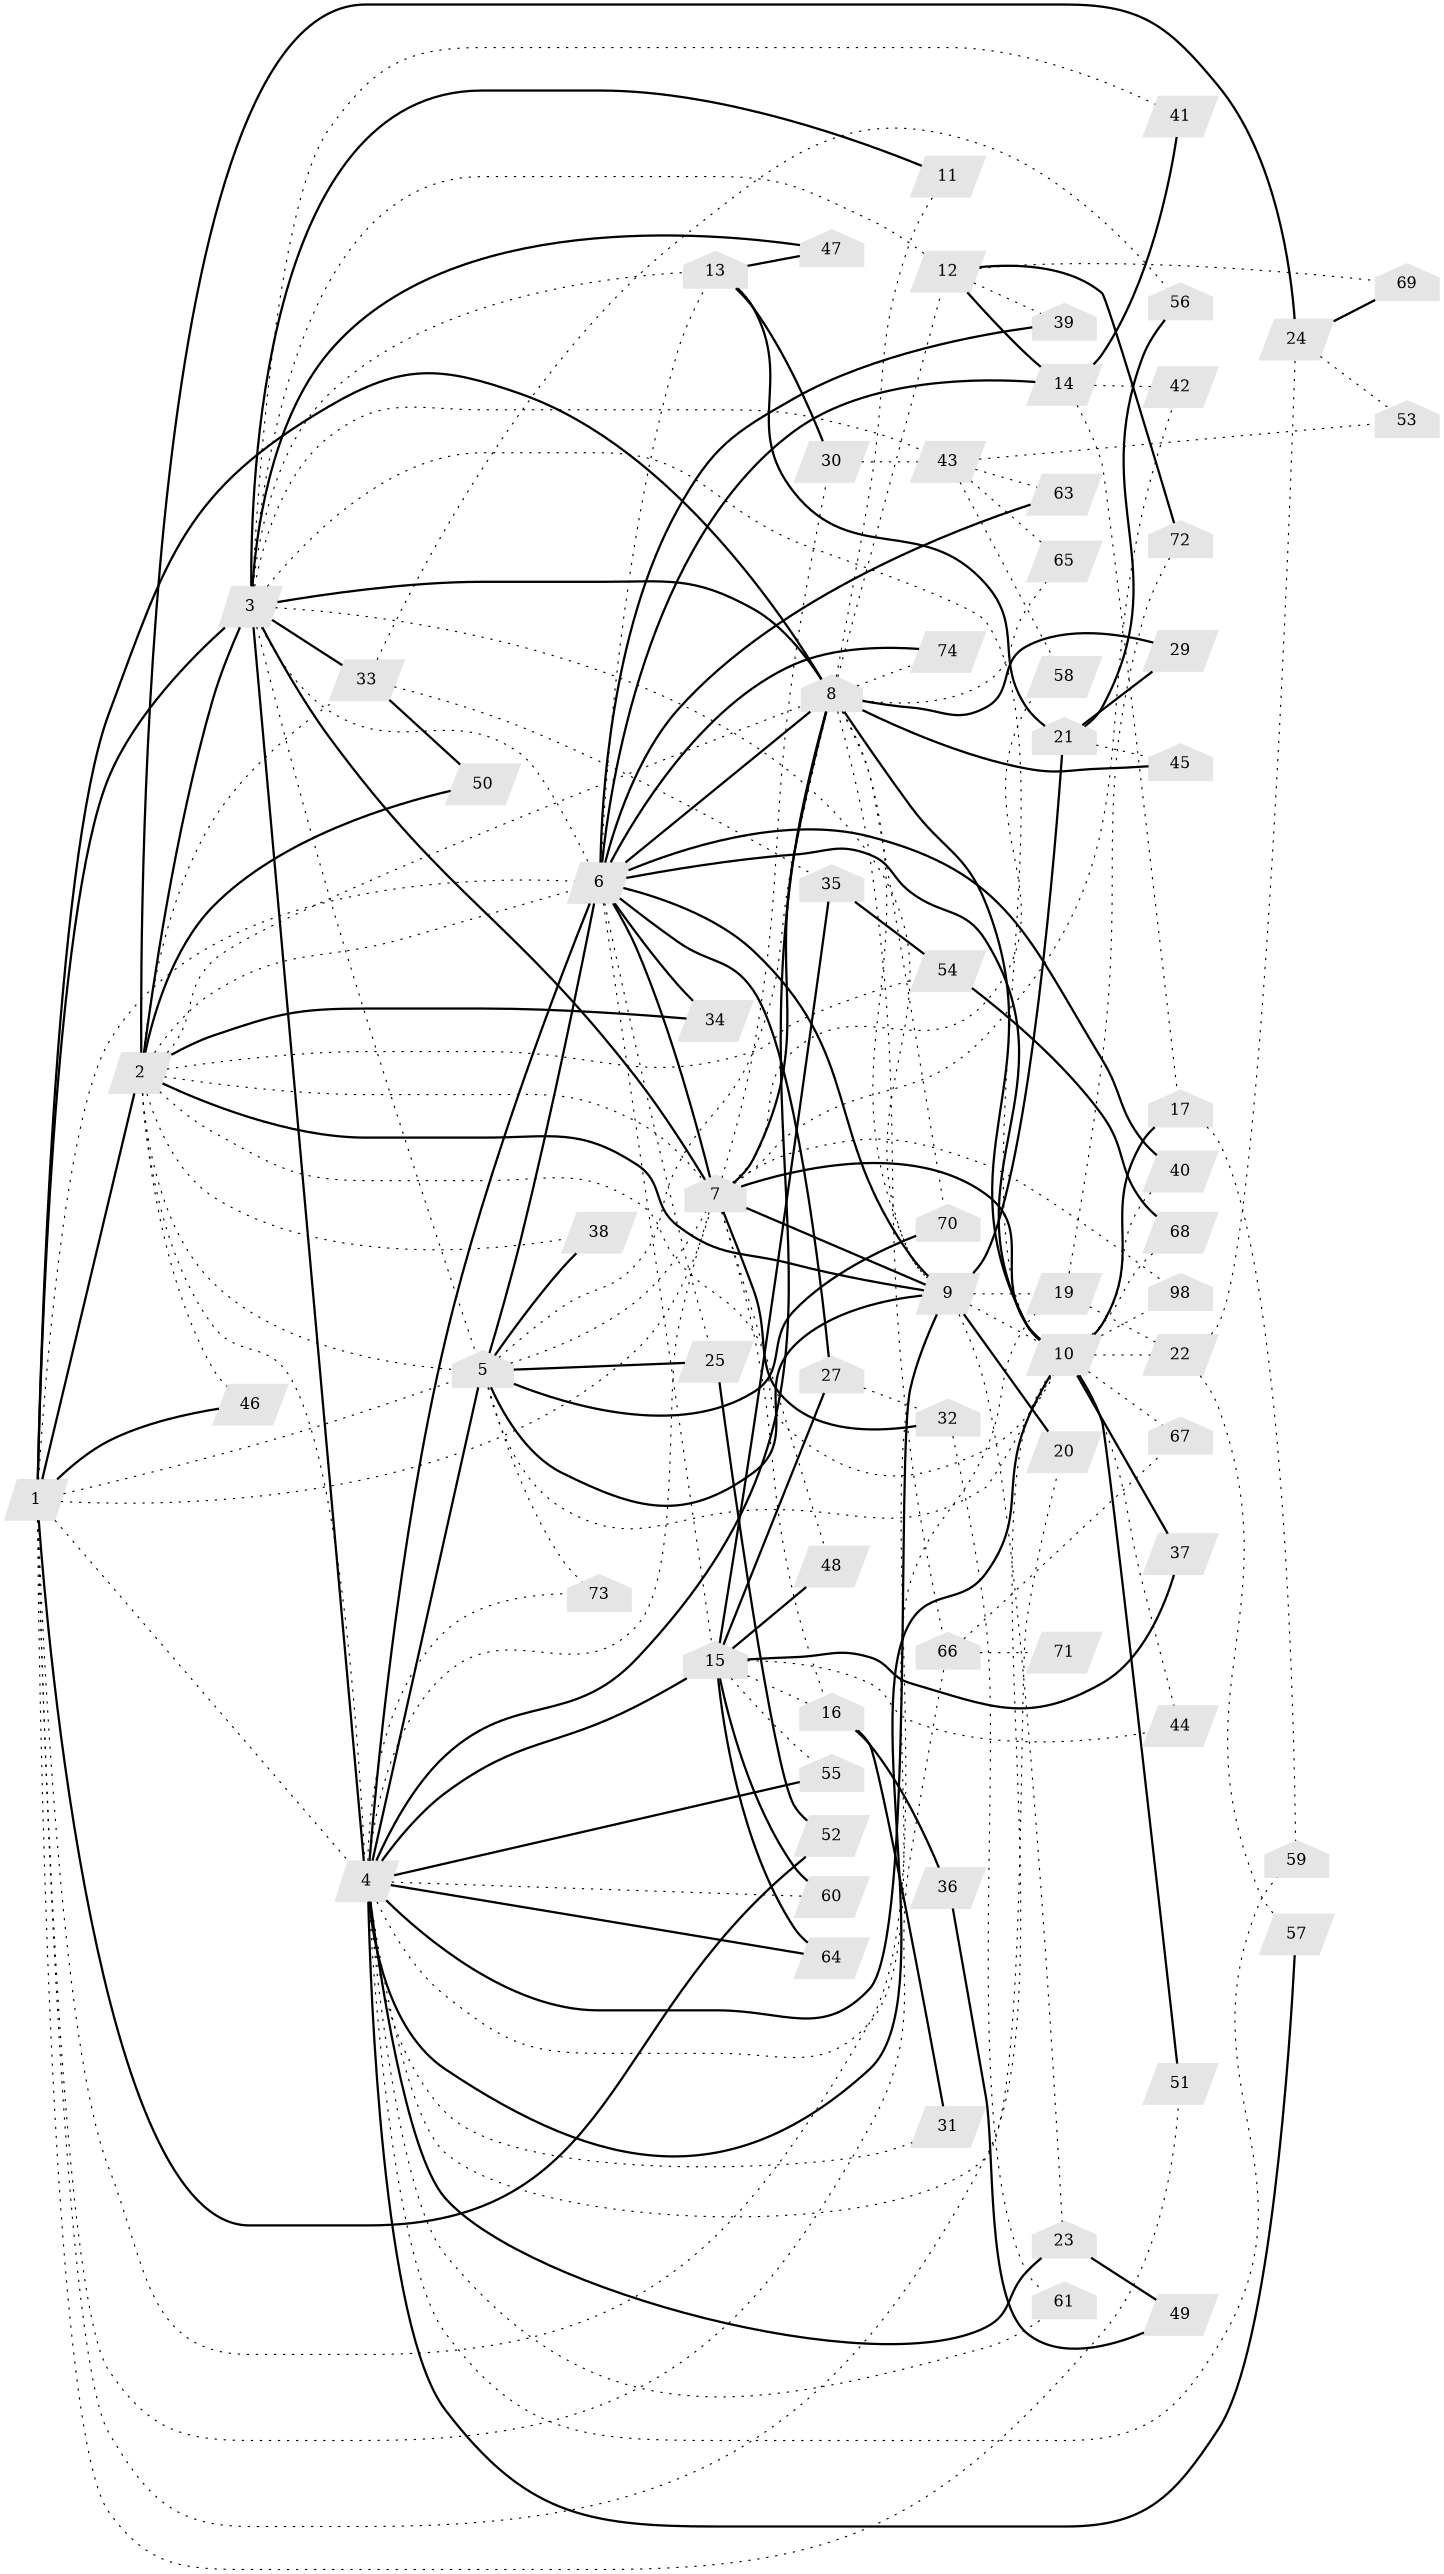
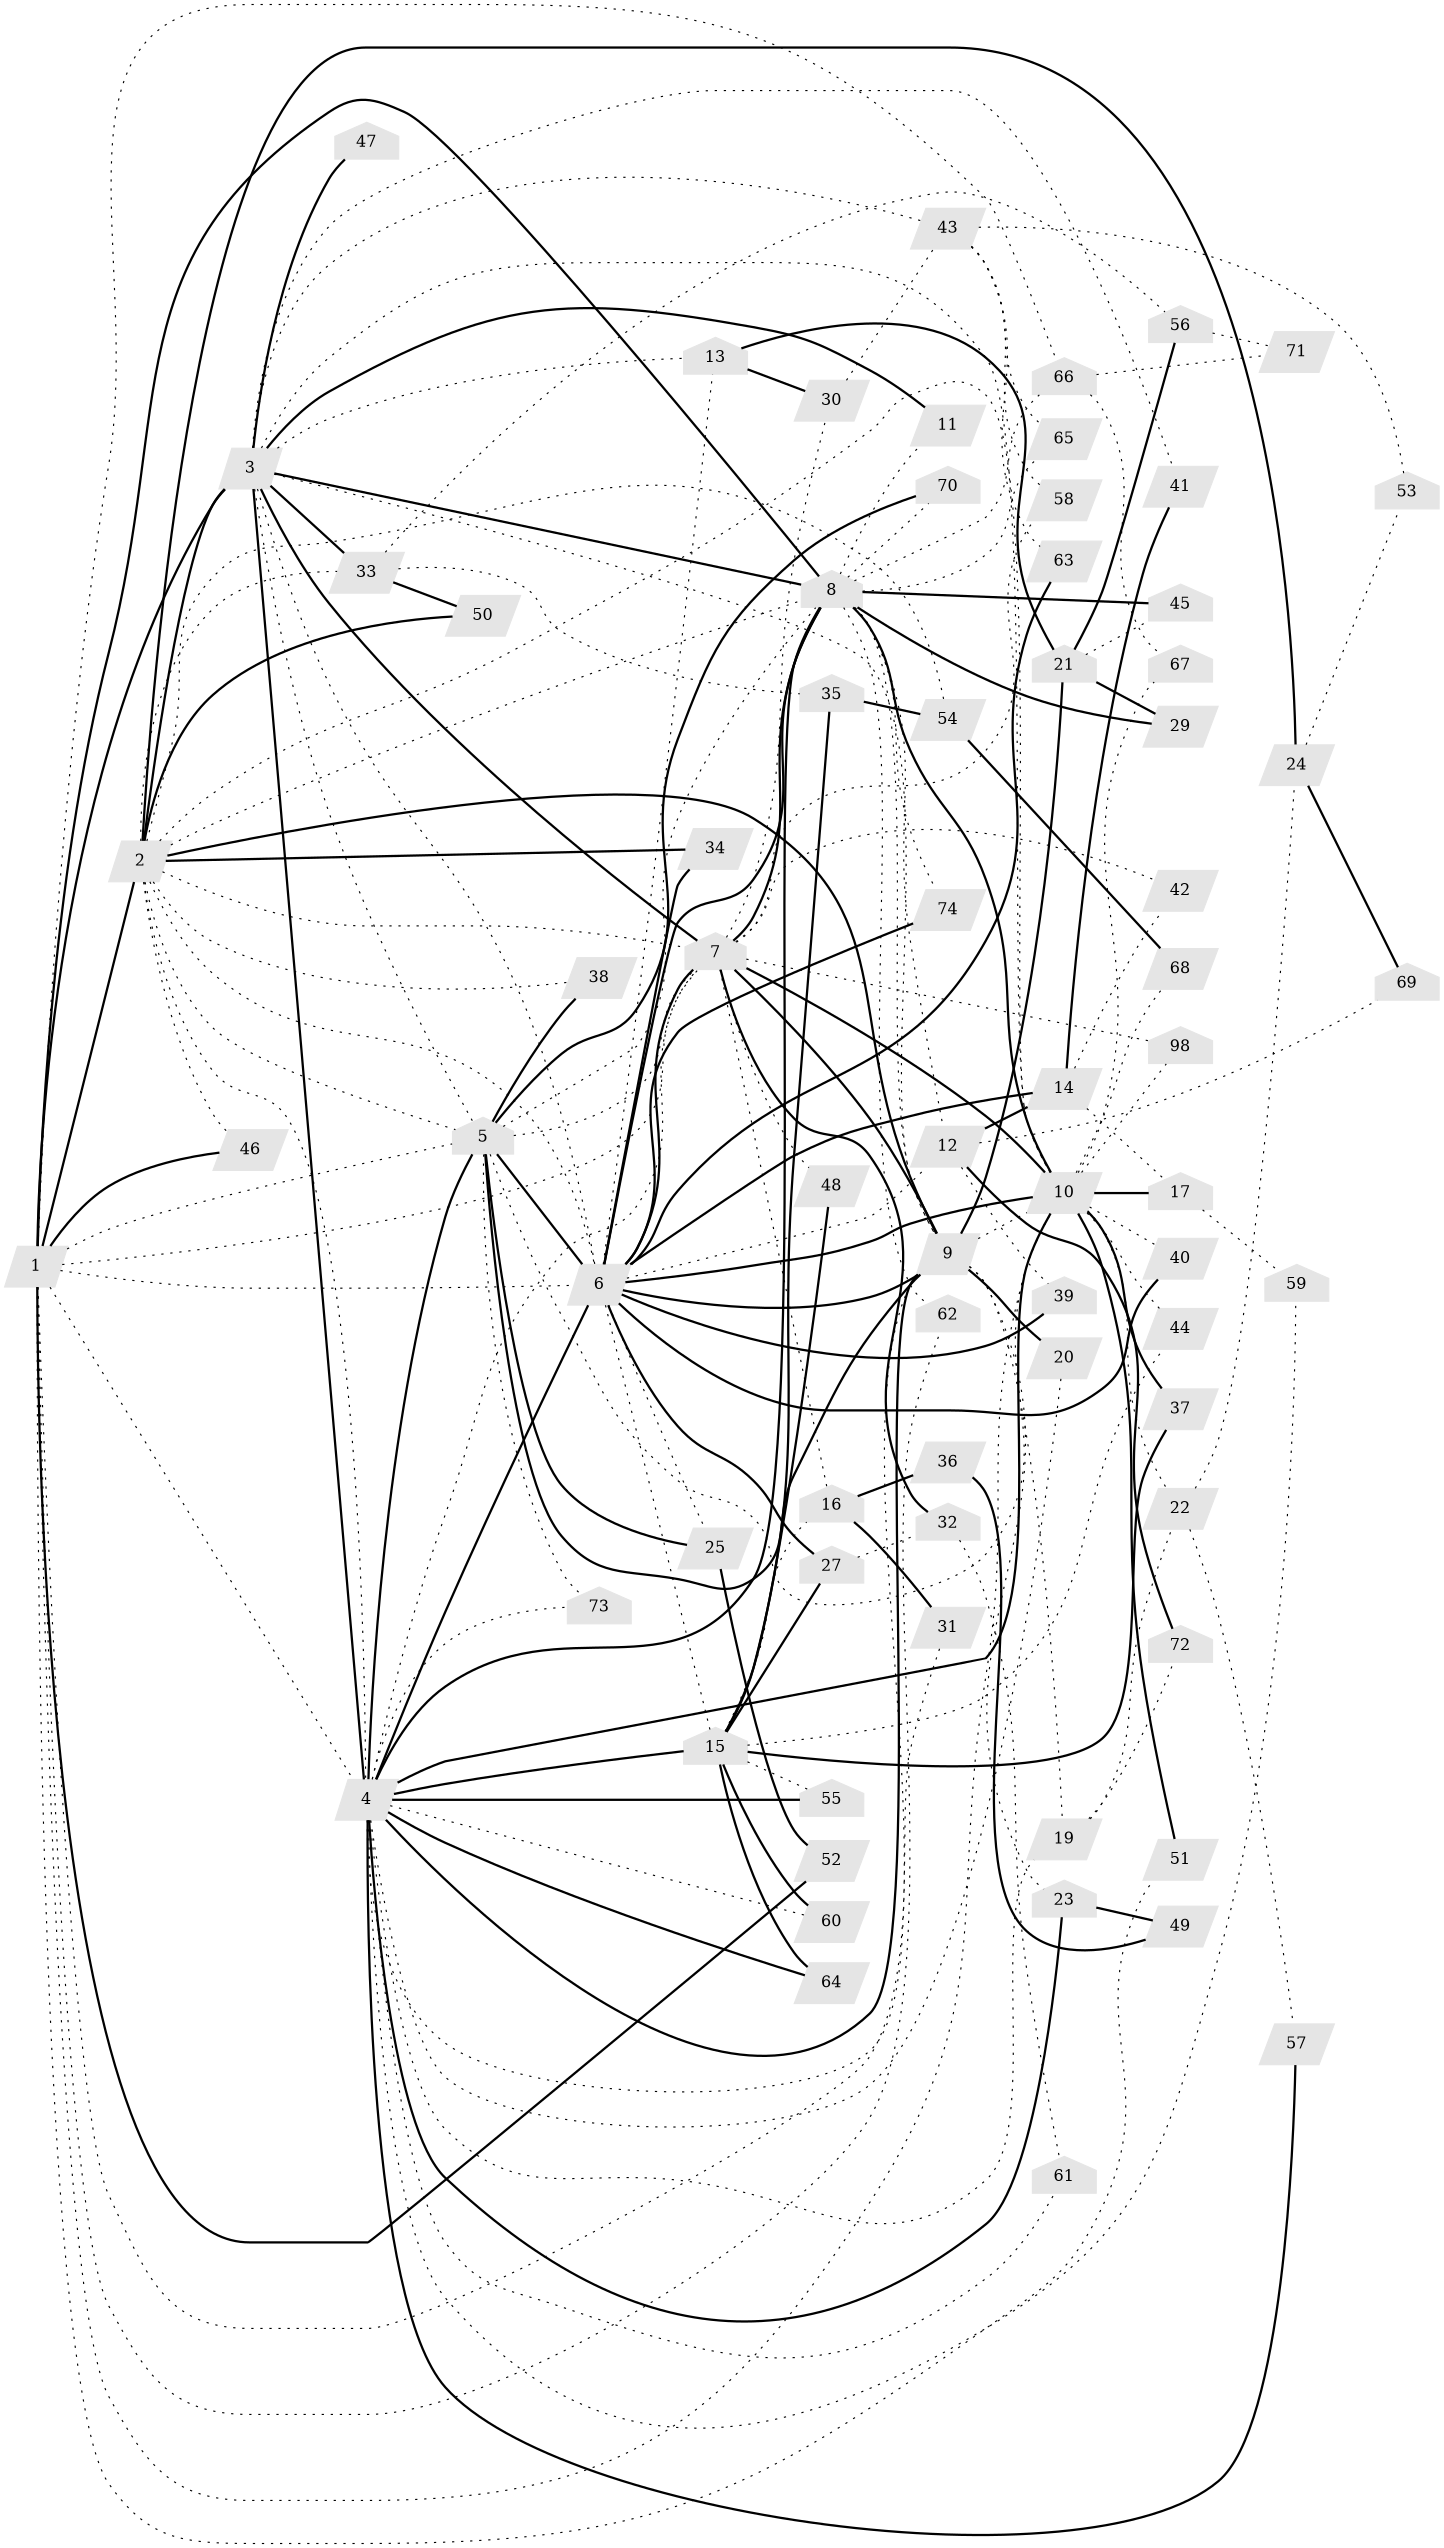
(458, 182) -> (769, 1243)
(774, 261) -> none
none -> (1245, 340)
none -> (948, 1315)
